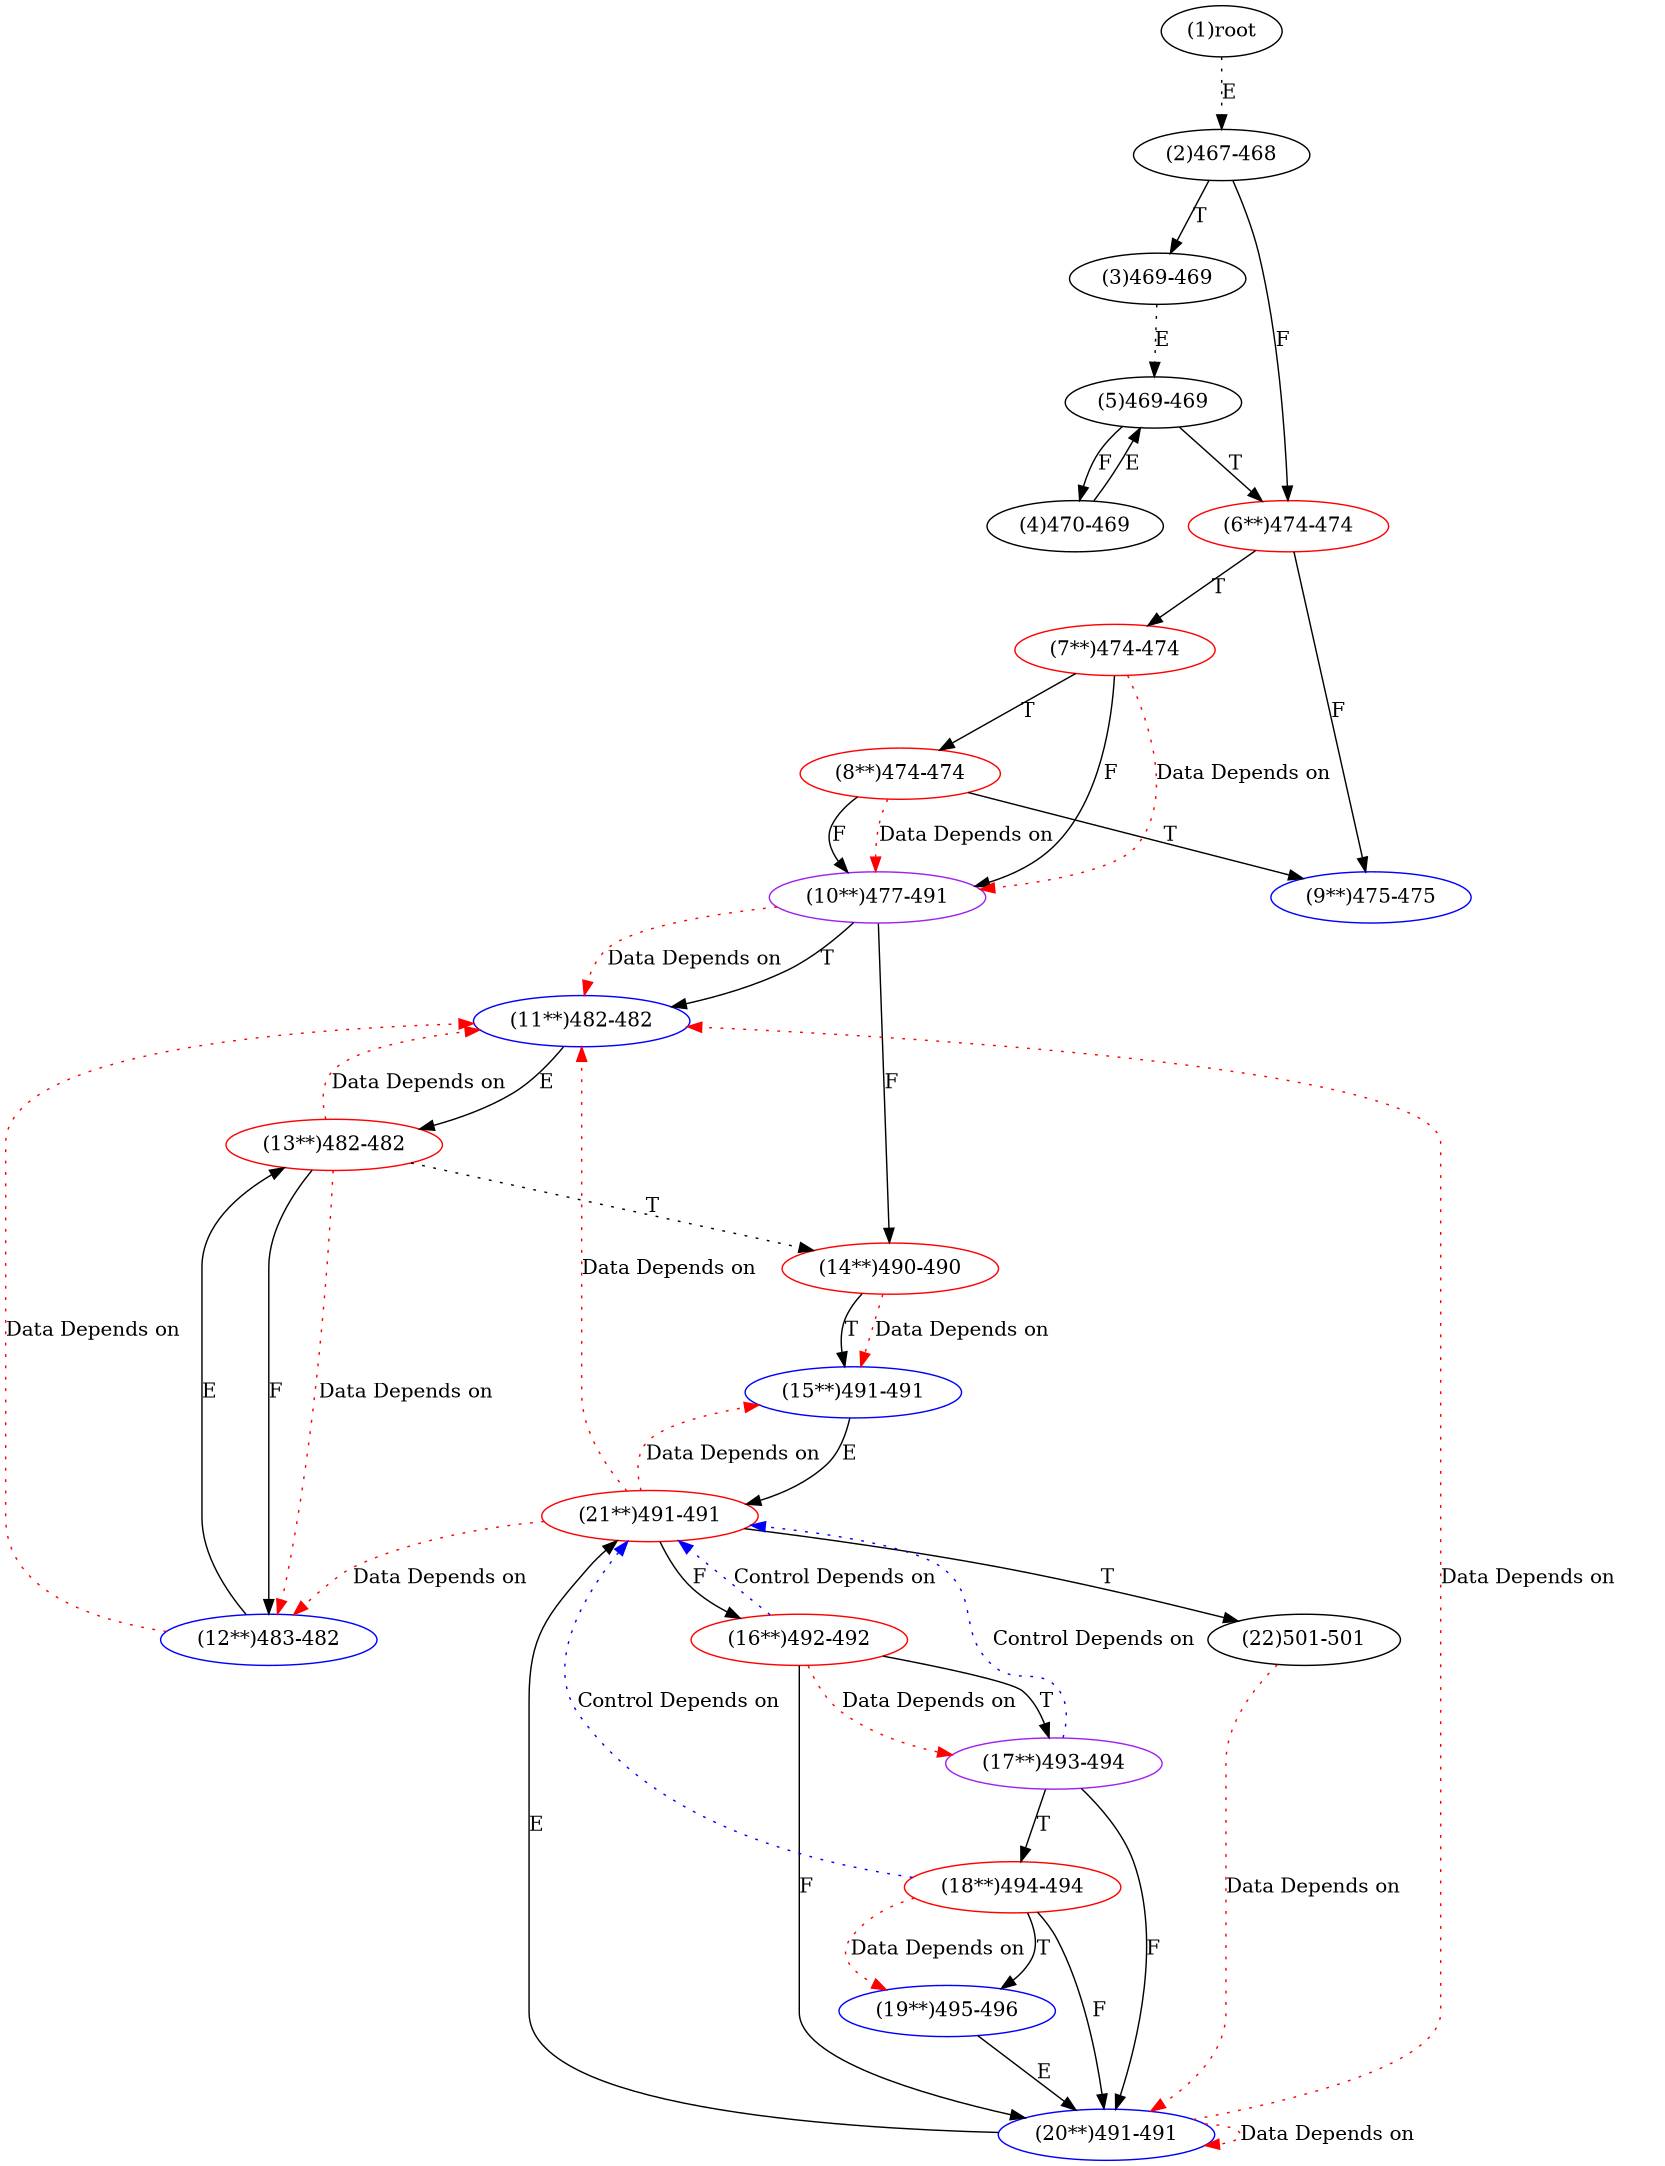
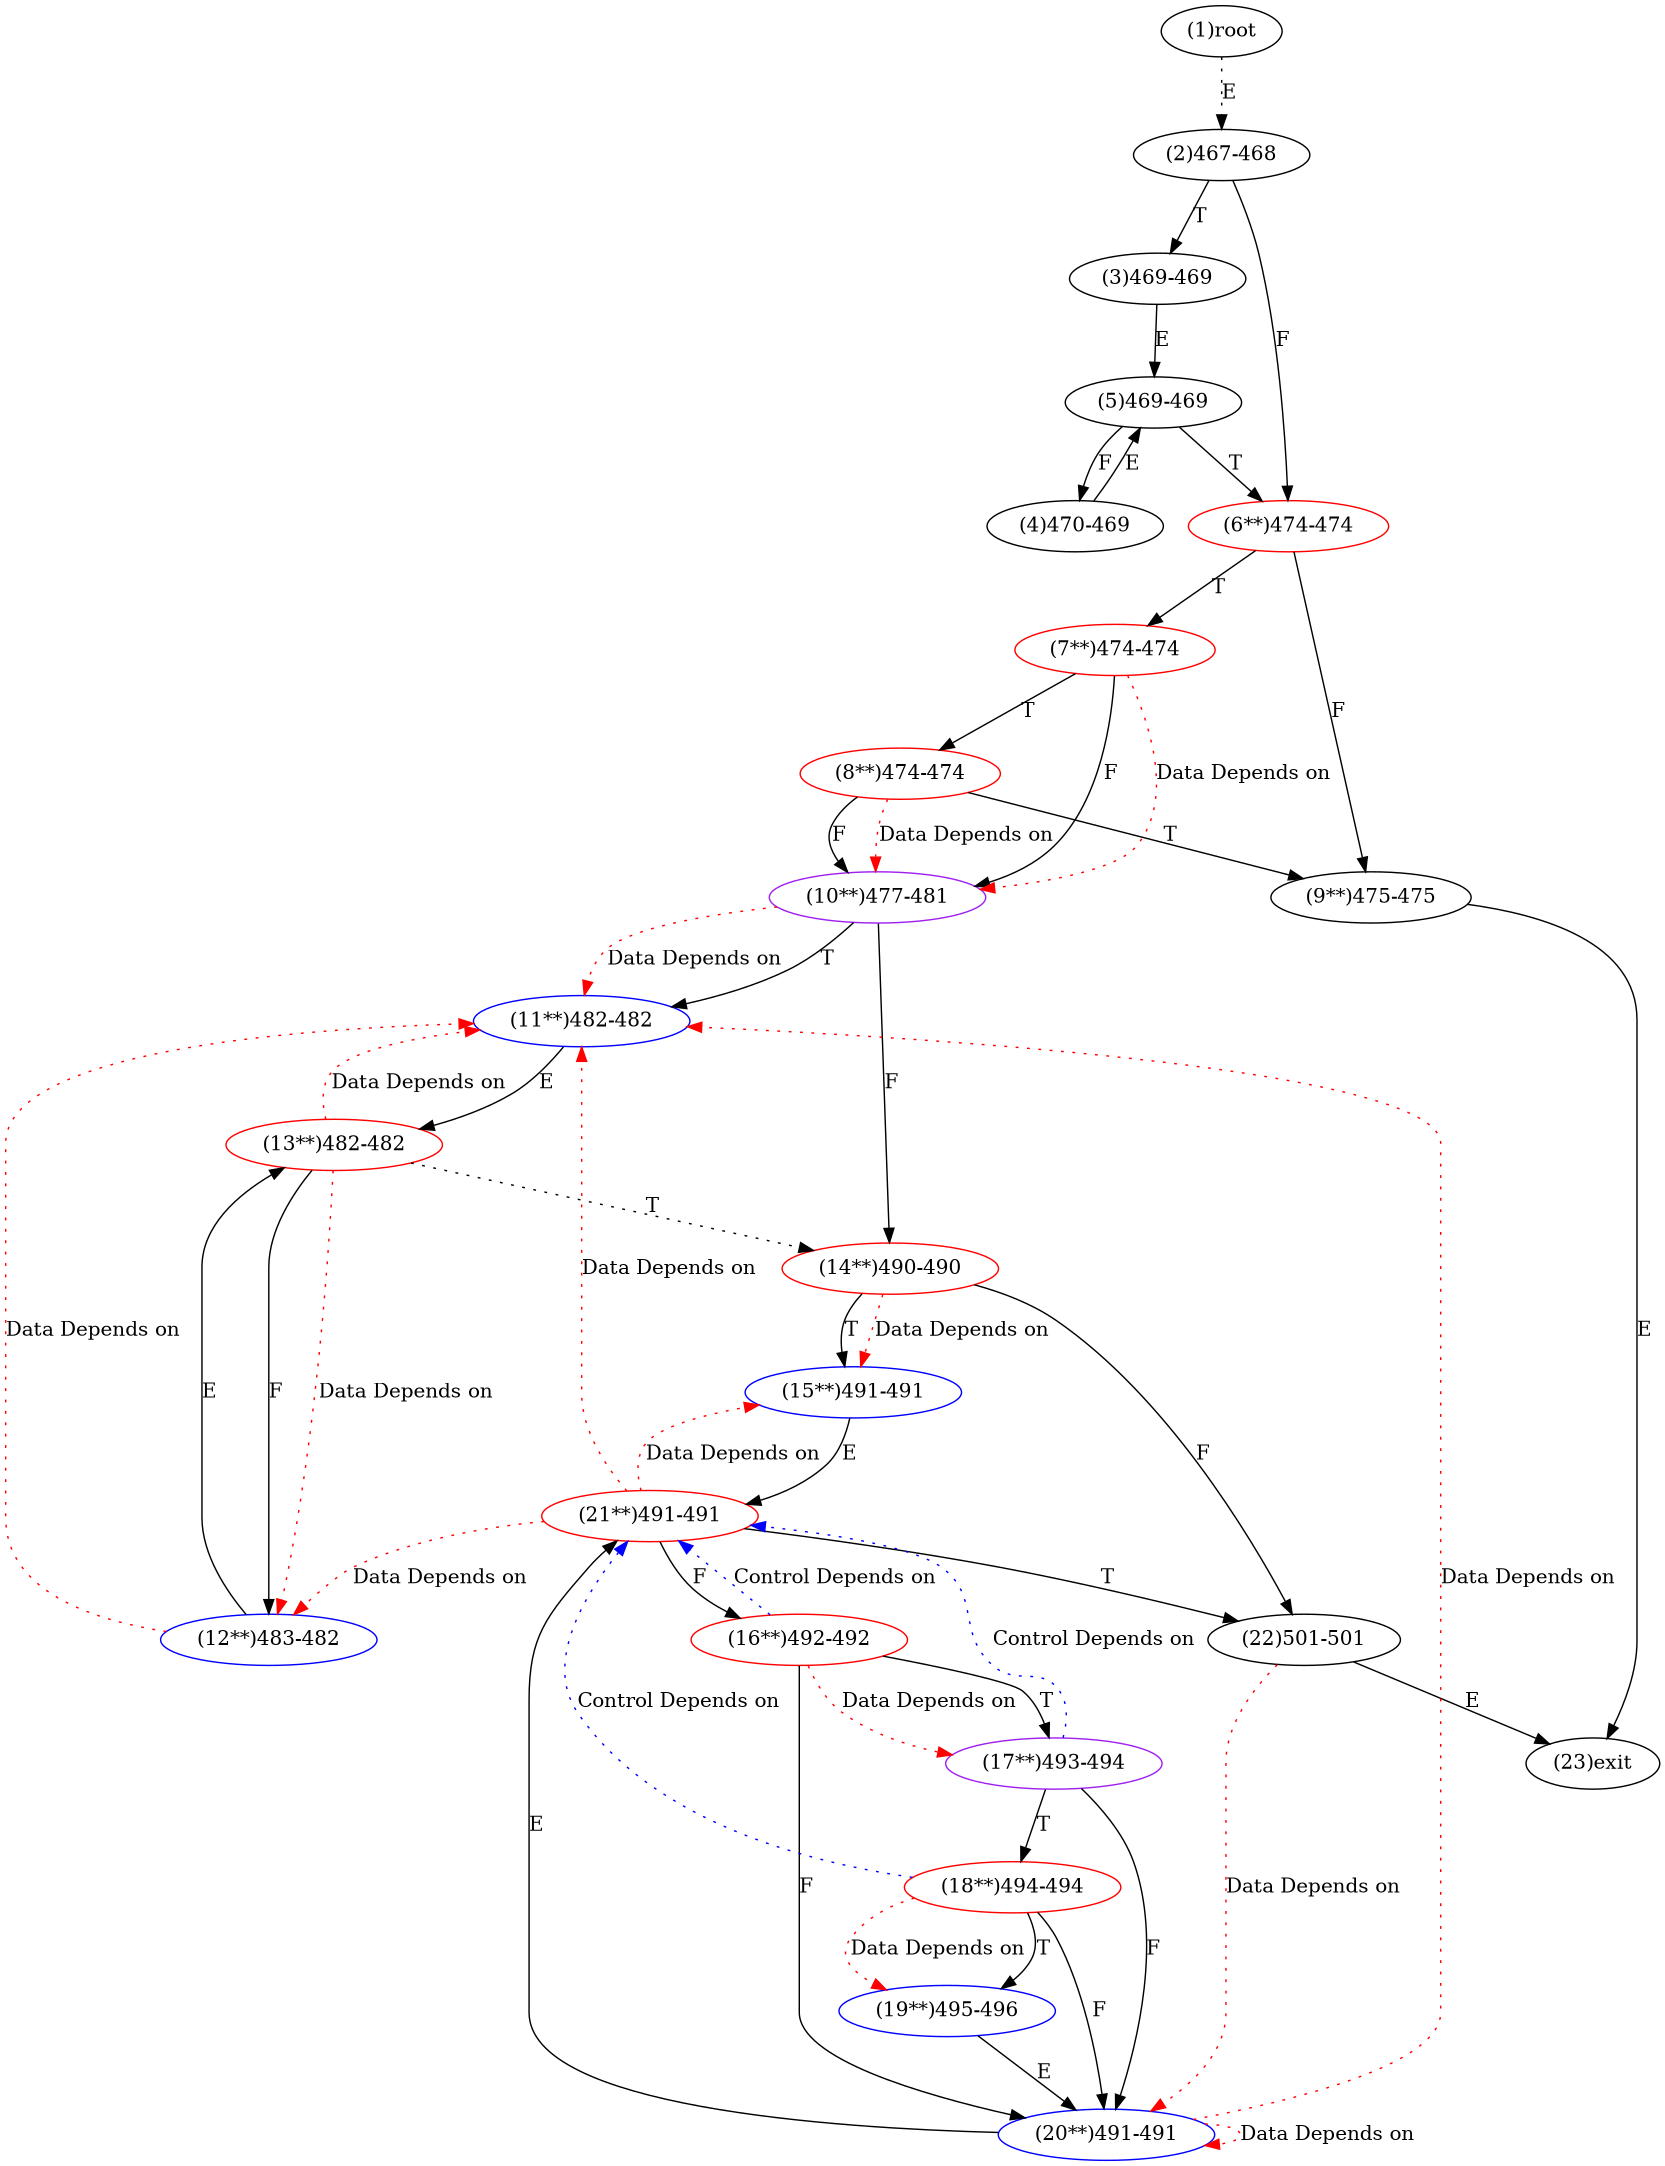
(1156, 334) -> (1156, 334)
(878, 897) -> (878, 897)
(1371, 897) -> (1371, 897)
none -> (1158, 1414)
none -> (1593, 1764)
